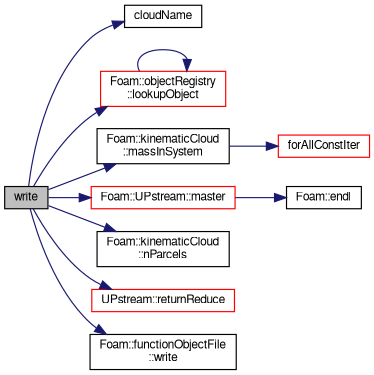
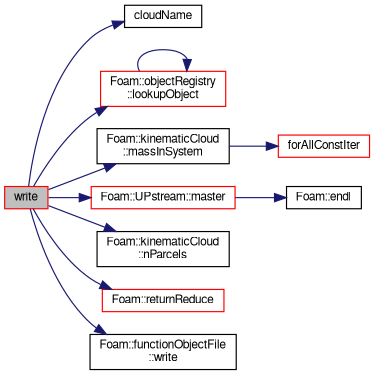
(26, 198) -> (26, 198)
(163, 301) -> (163, 301)
